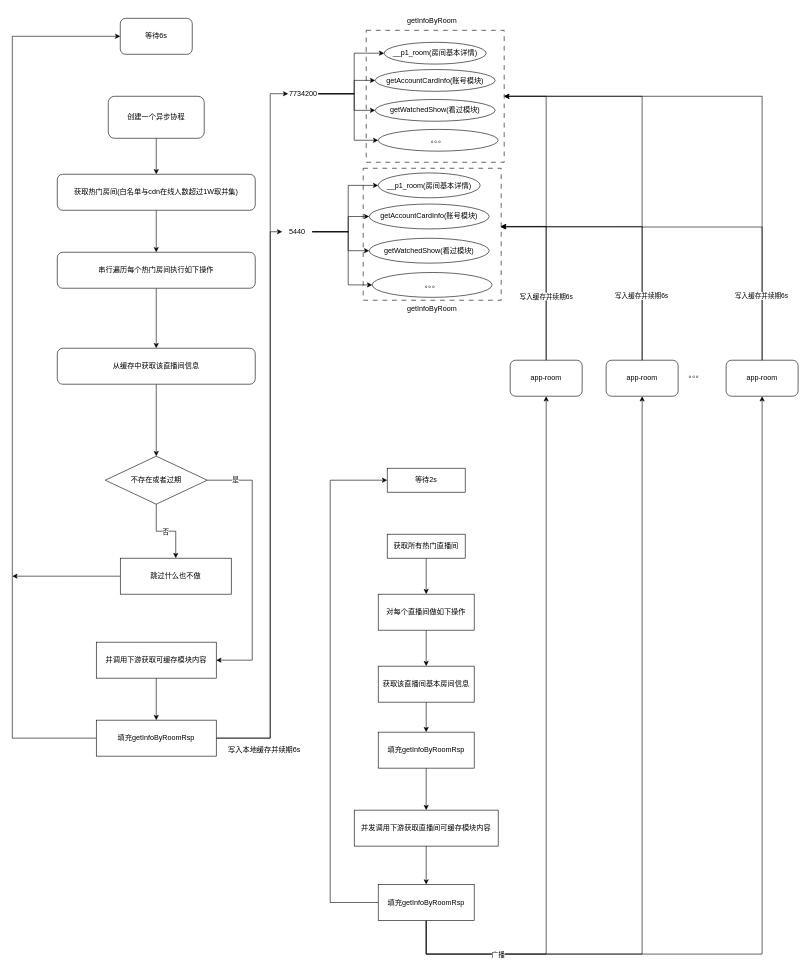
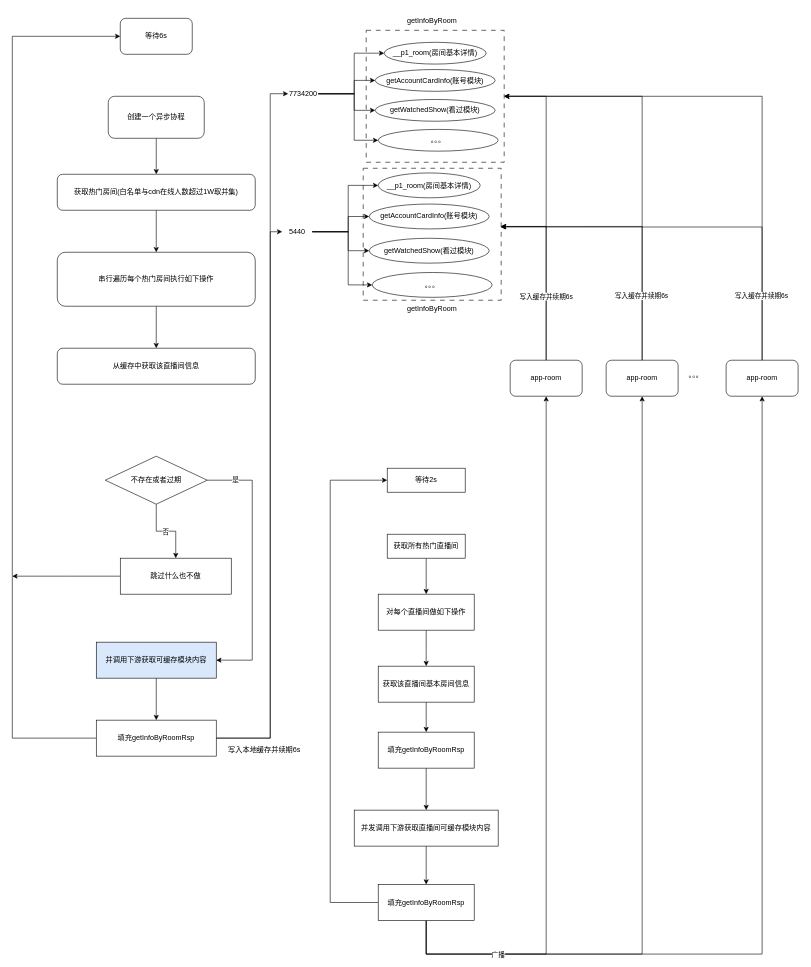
(156, 270) -> (156, 279)
(156, 450) -> none
(156, 660) -> (156, 660)
